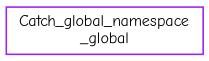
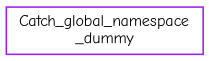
(105, 31) -> (105, 31)
